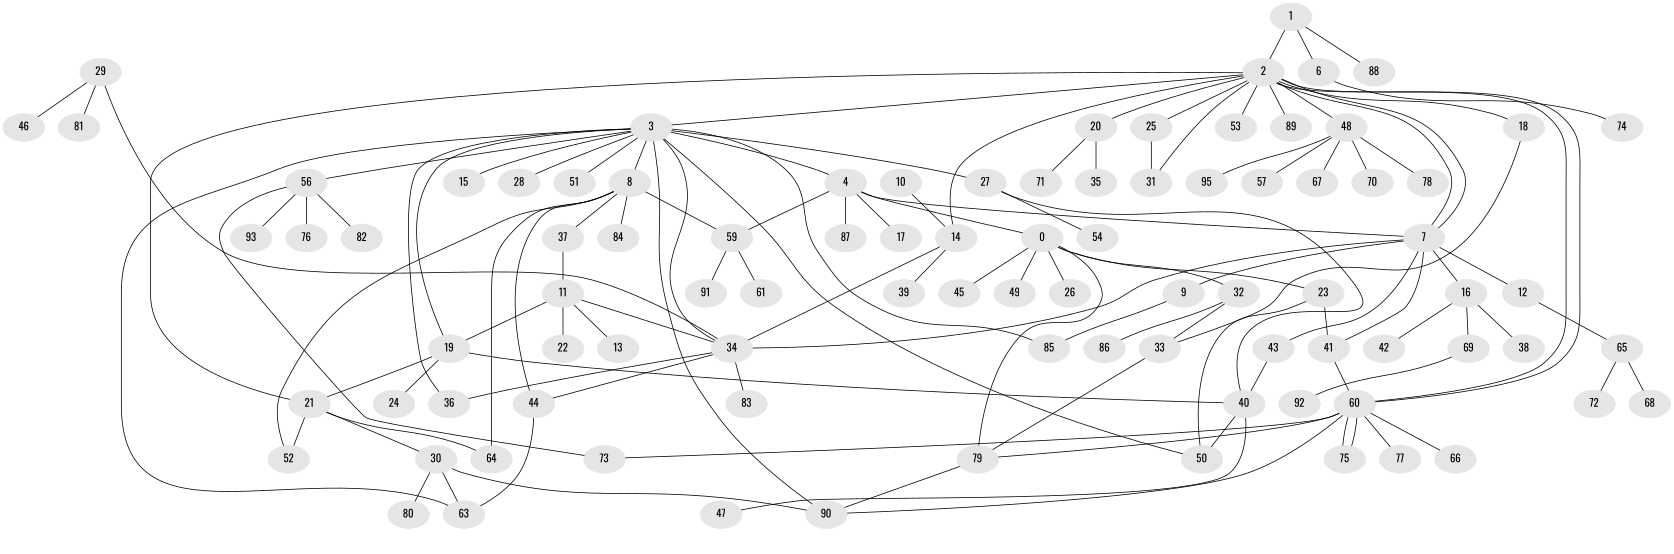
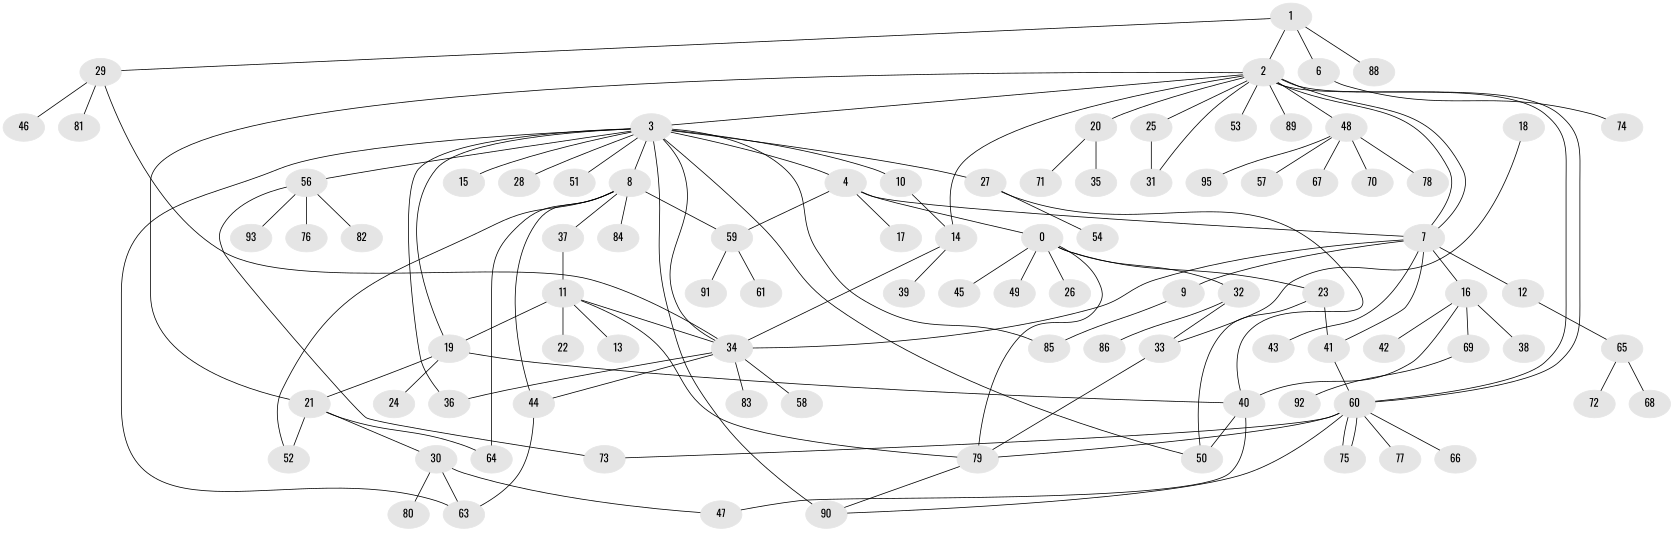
none -> (696, 45)
(1387, 100) -> none
none -> (833, 158)
(846, 238) -> none
(1259, 376) -> (1405, 366)
none -> (802, 404)
none -> (746, 428)
(629, 494) -> (575, 498)
